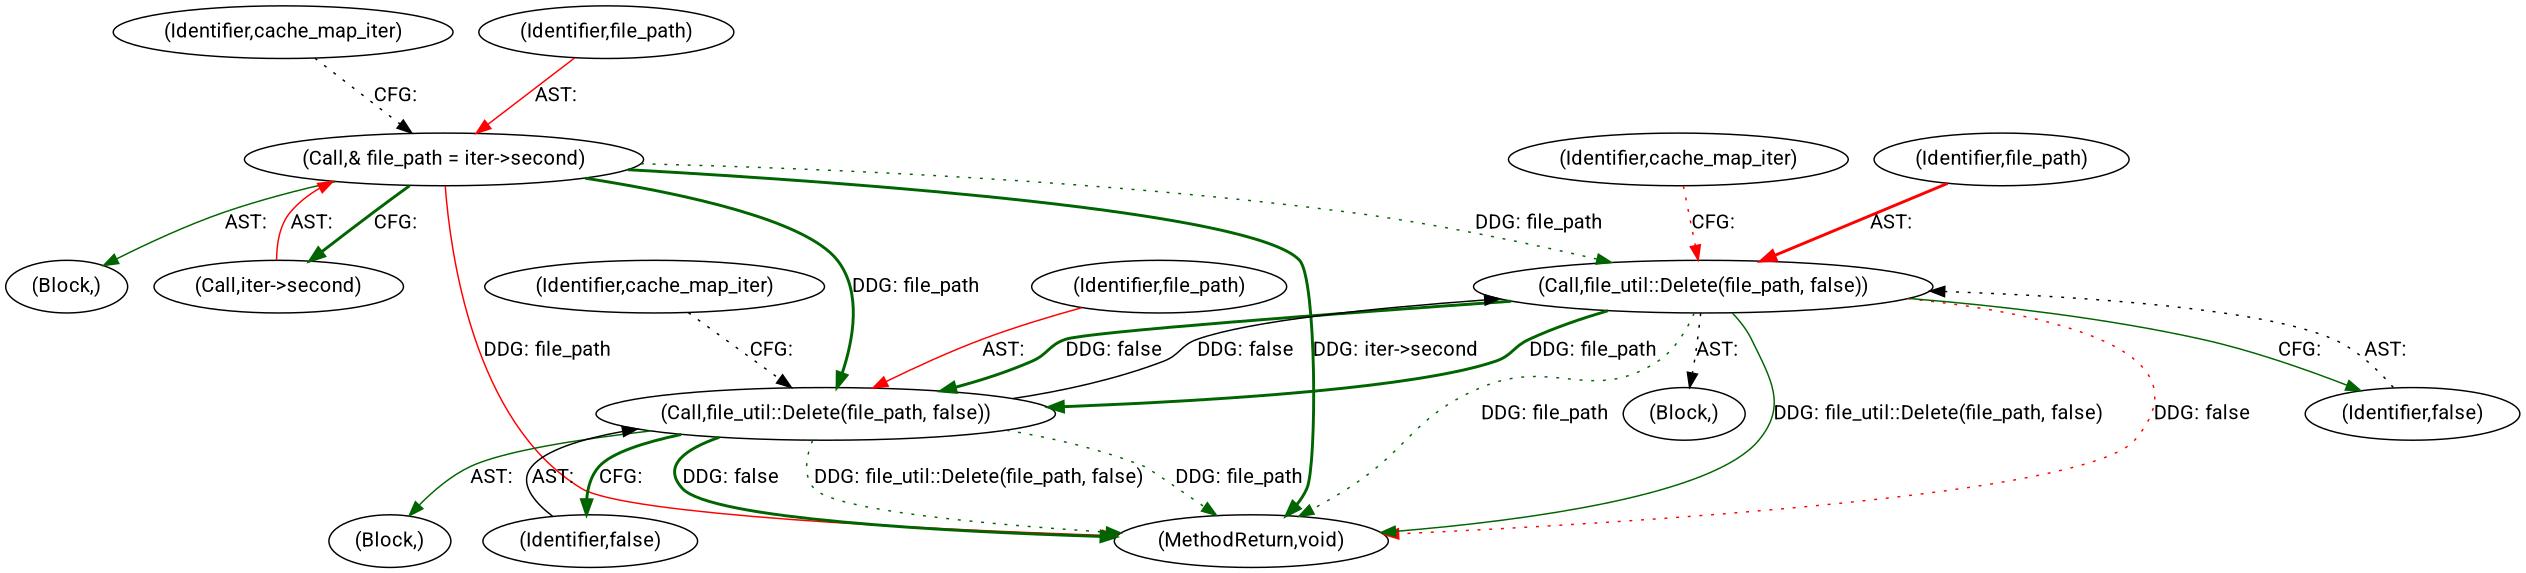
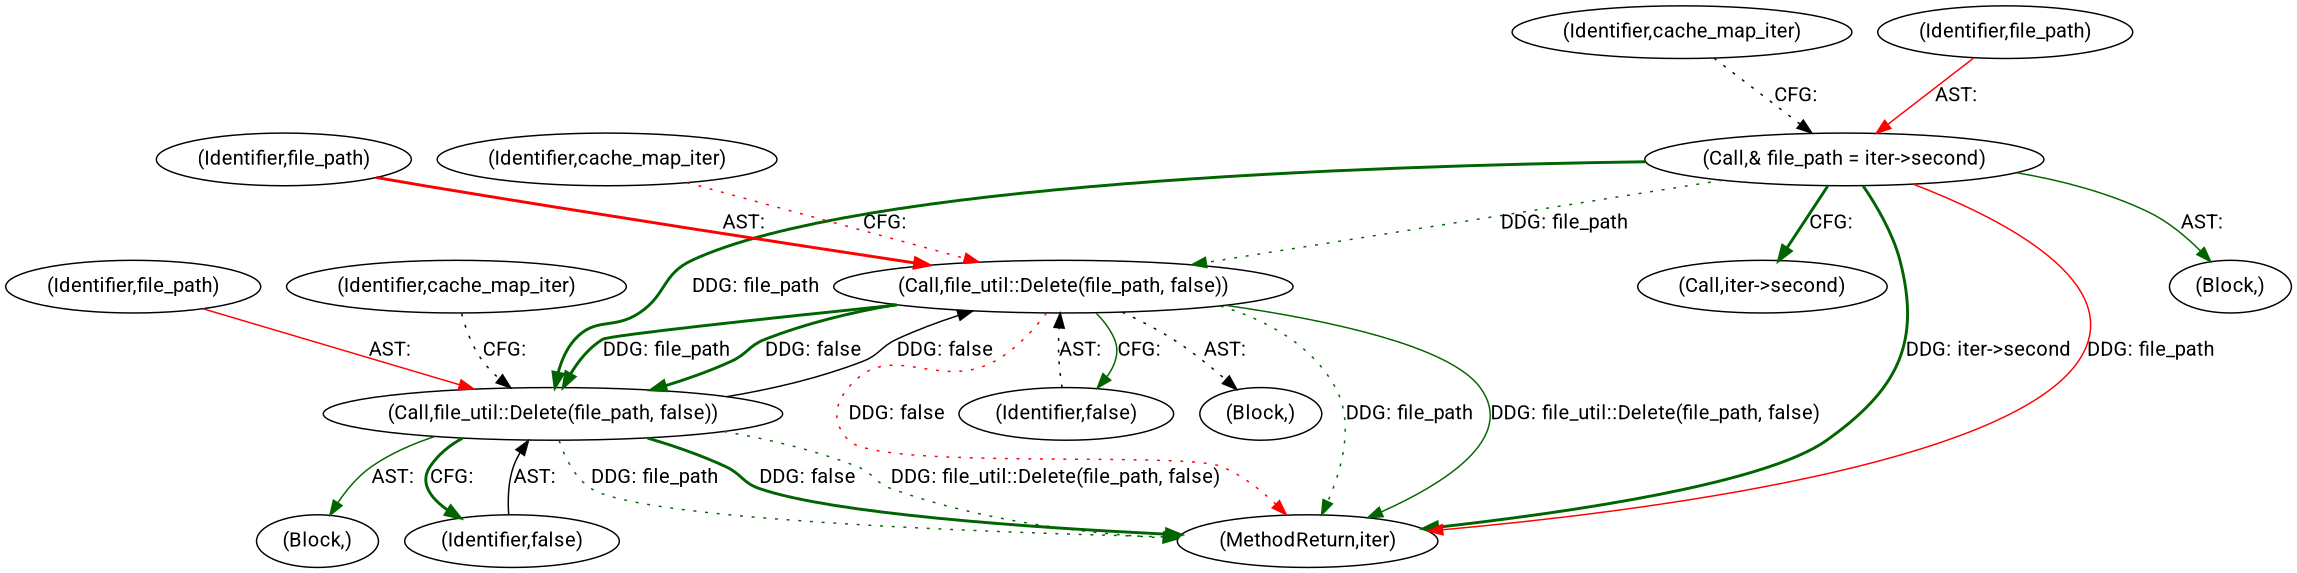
(287, 217) -> none
(1251, 541) -> (1308, 541)
